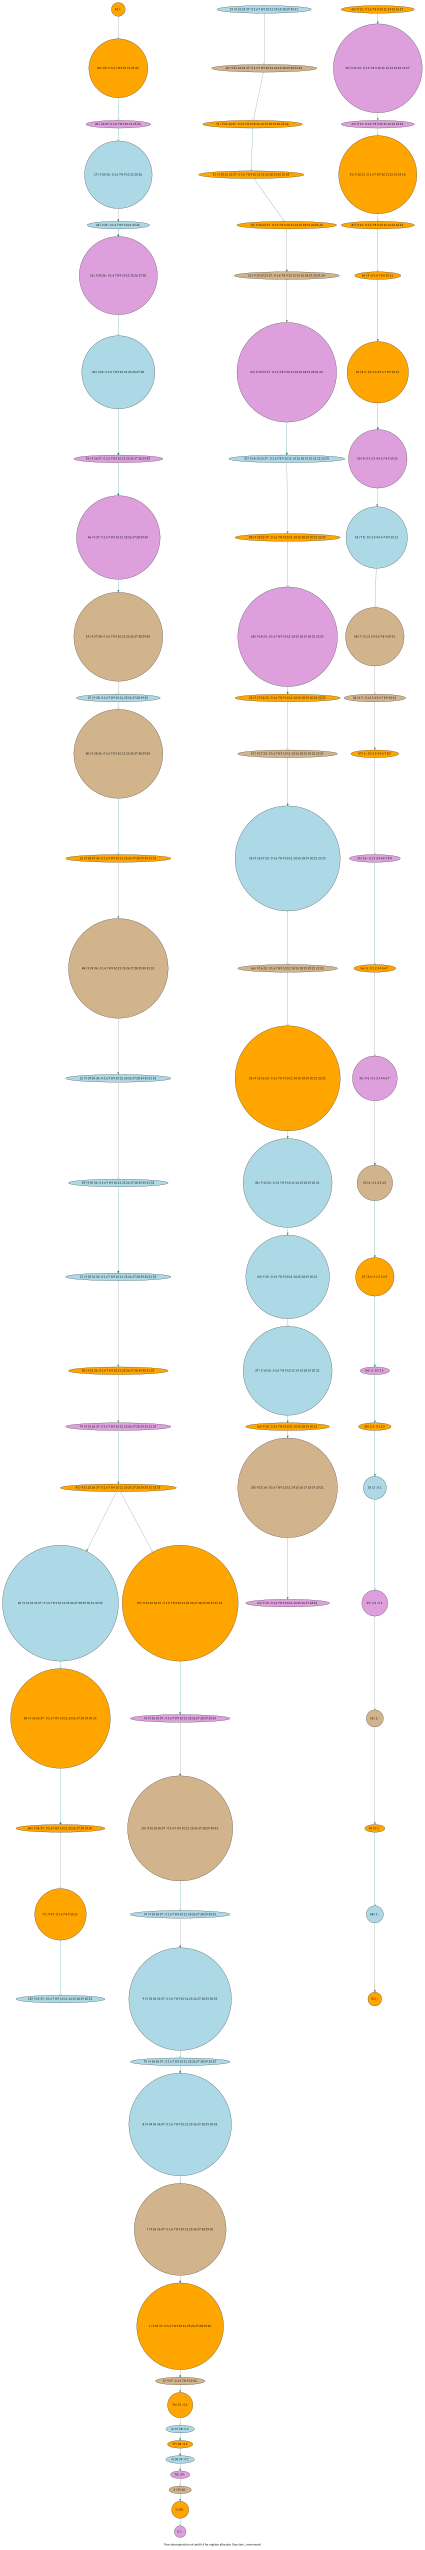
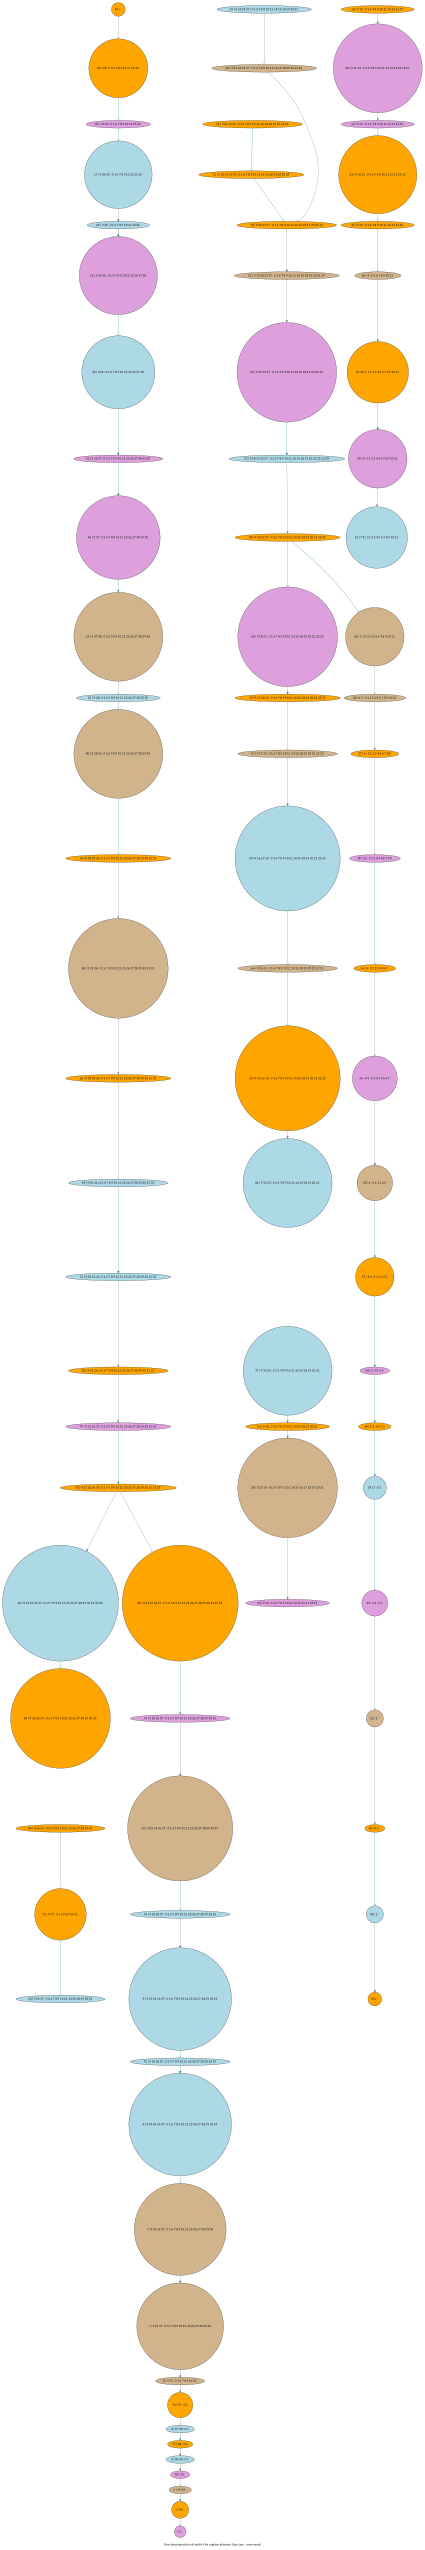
(259, 95) -> (313, 142)
(378, 276) -> (378, 276)
(376, 587) -> (327, 574)
(118, 1078) -> (118, 1078)
(288, 1277) -> none
(60, 1795) -> none
(180, 2326) -> (180, 2326)
